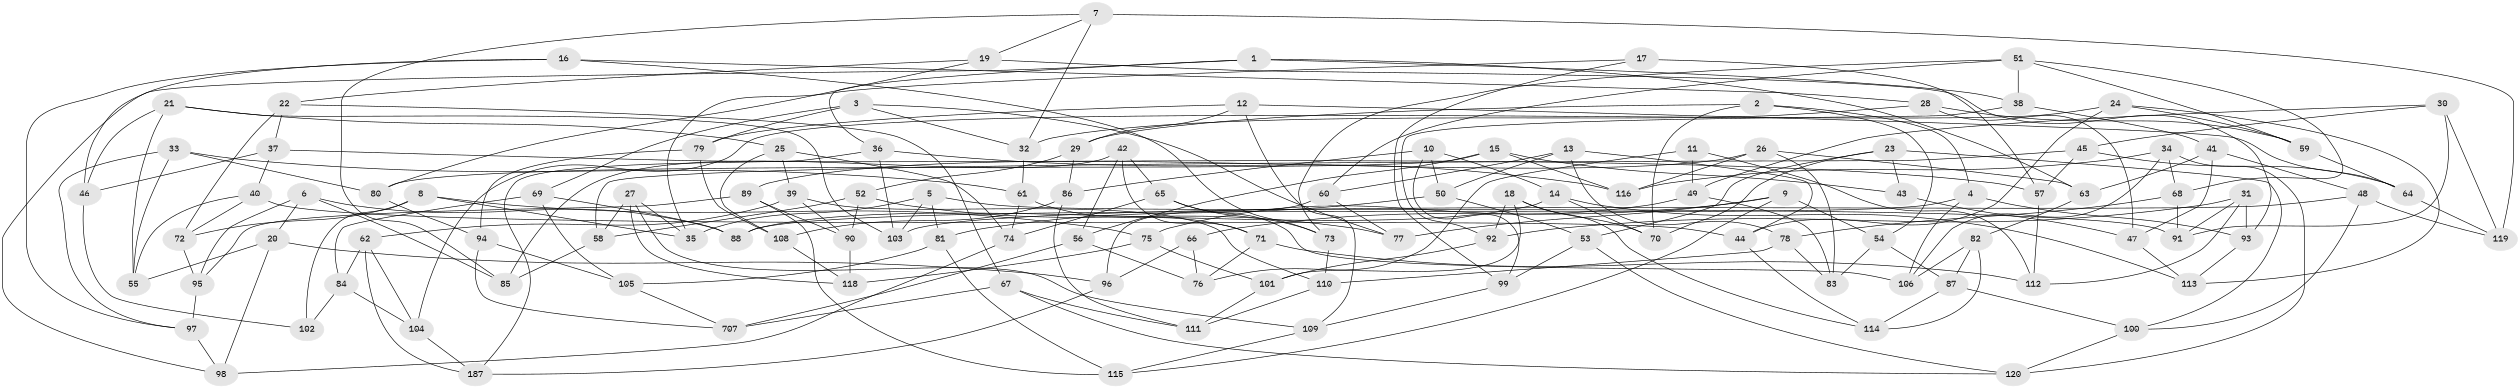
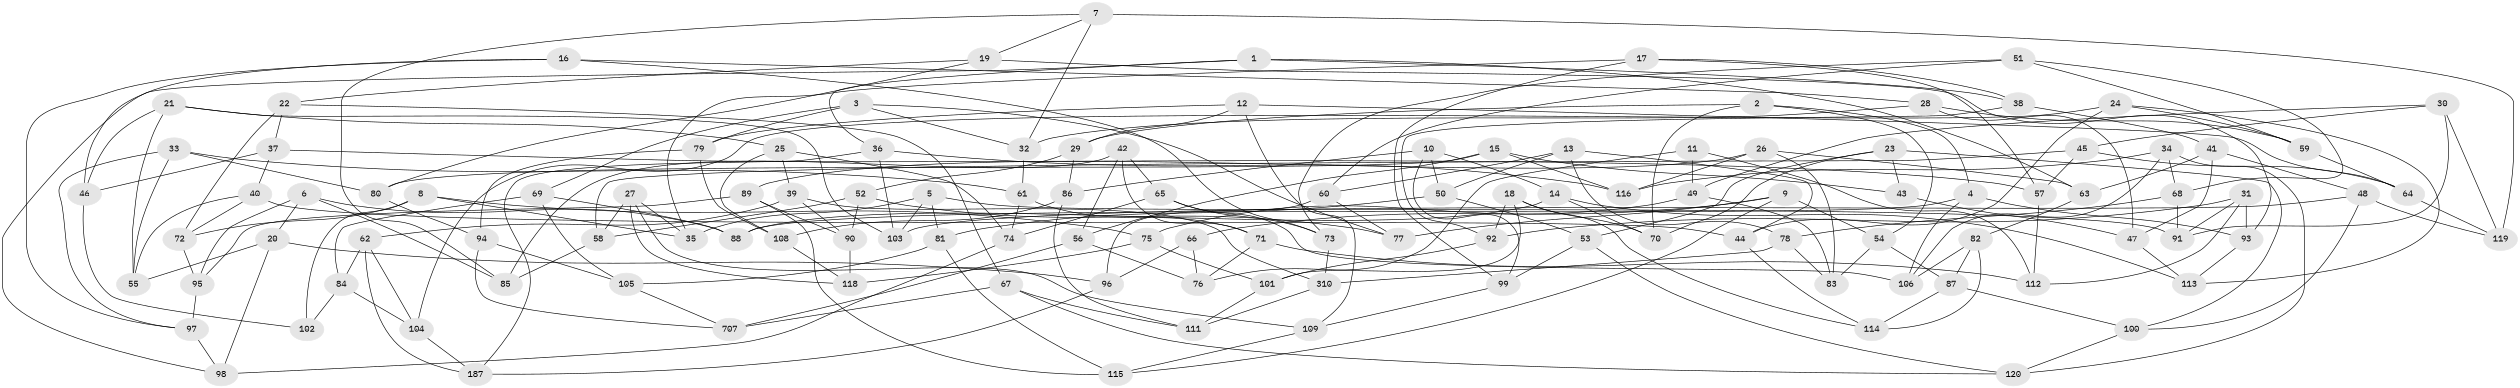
(2018, 81) -> (1902, 76)
(1324, 284) -> (1324, 284)
